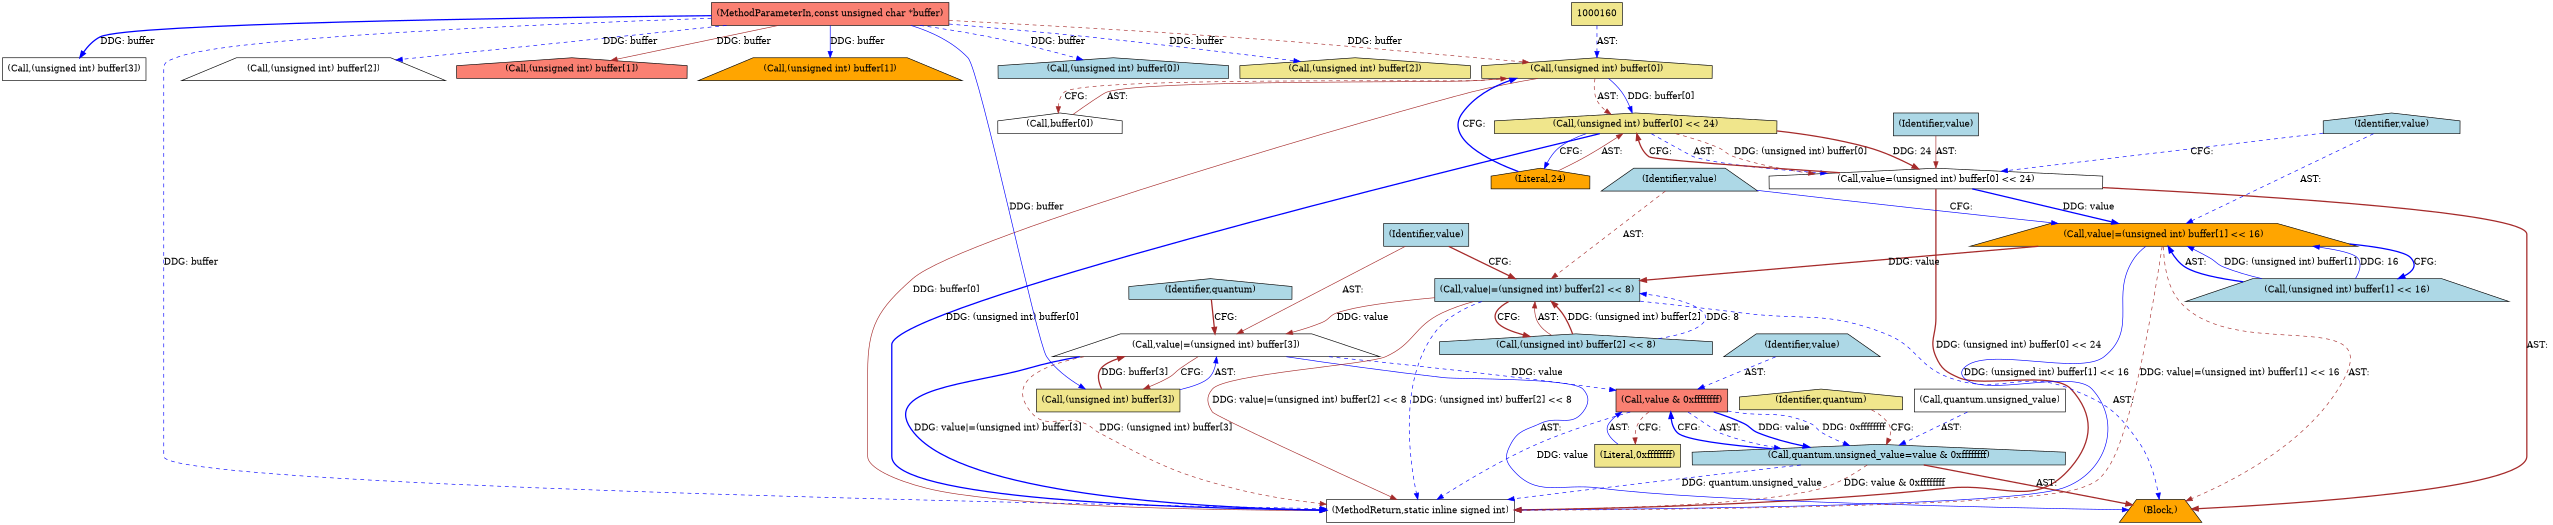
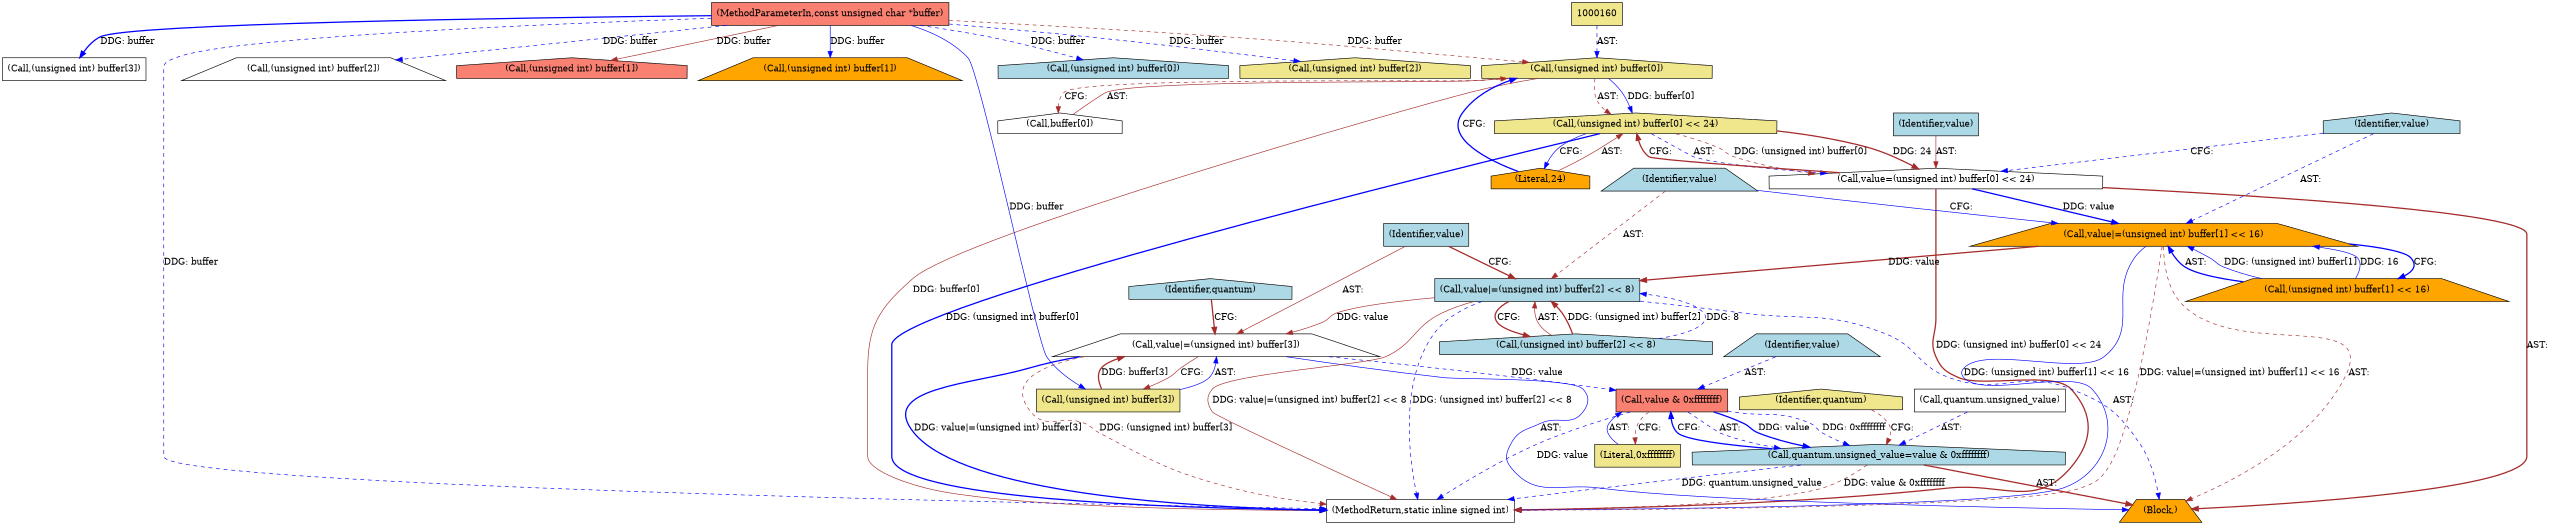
(2347, 290) -> (2347, 290)
